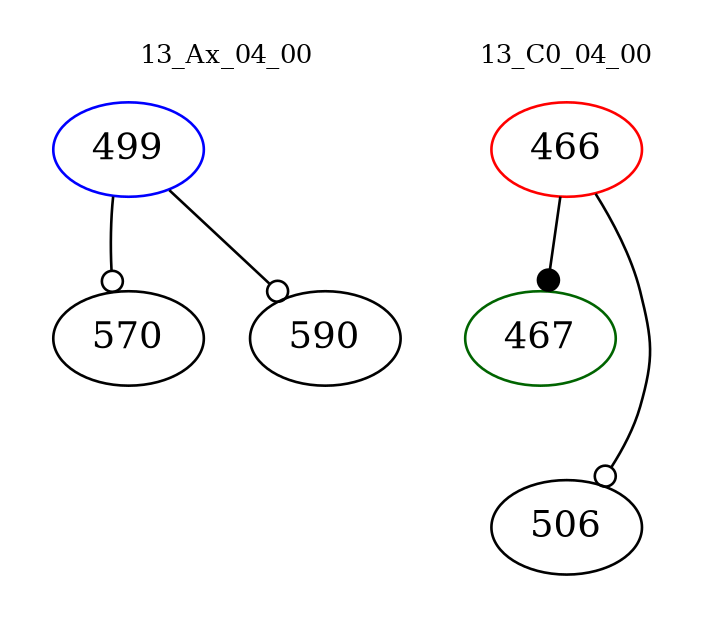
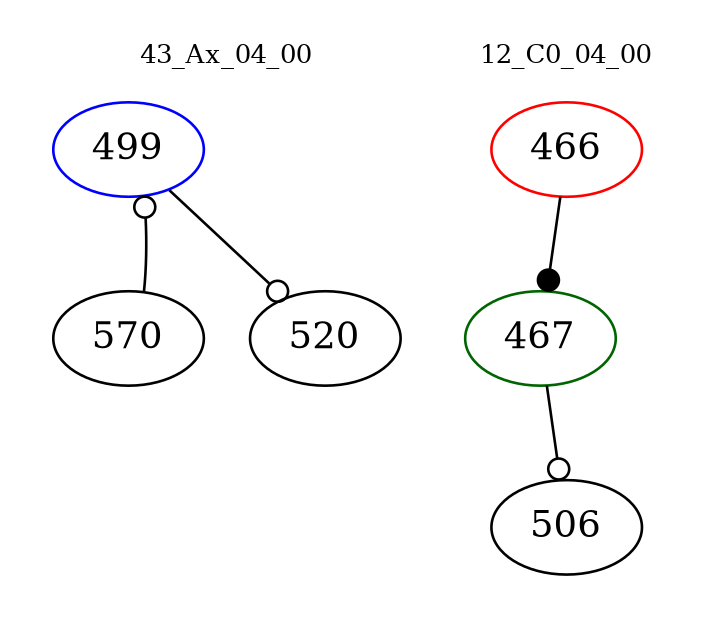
(227, 56) -> (227, 56)
(567, 56) -> (567, 56)
(111, 233) -> (146, 255)
(648, 329) -> (552, 422)
(325, 338) -> (325, 338)
